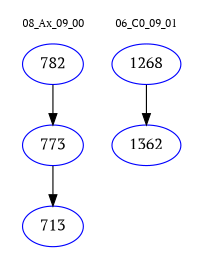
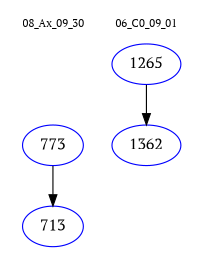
(54, 24) -> (54, 24)
(53, 64) -> none
(146, 64) -> (146, 64)
